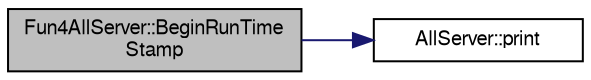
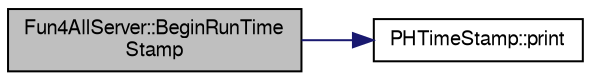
(478, 40) -> (478, 40)
